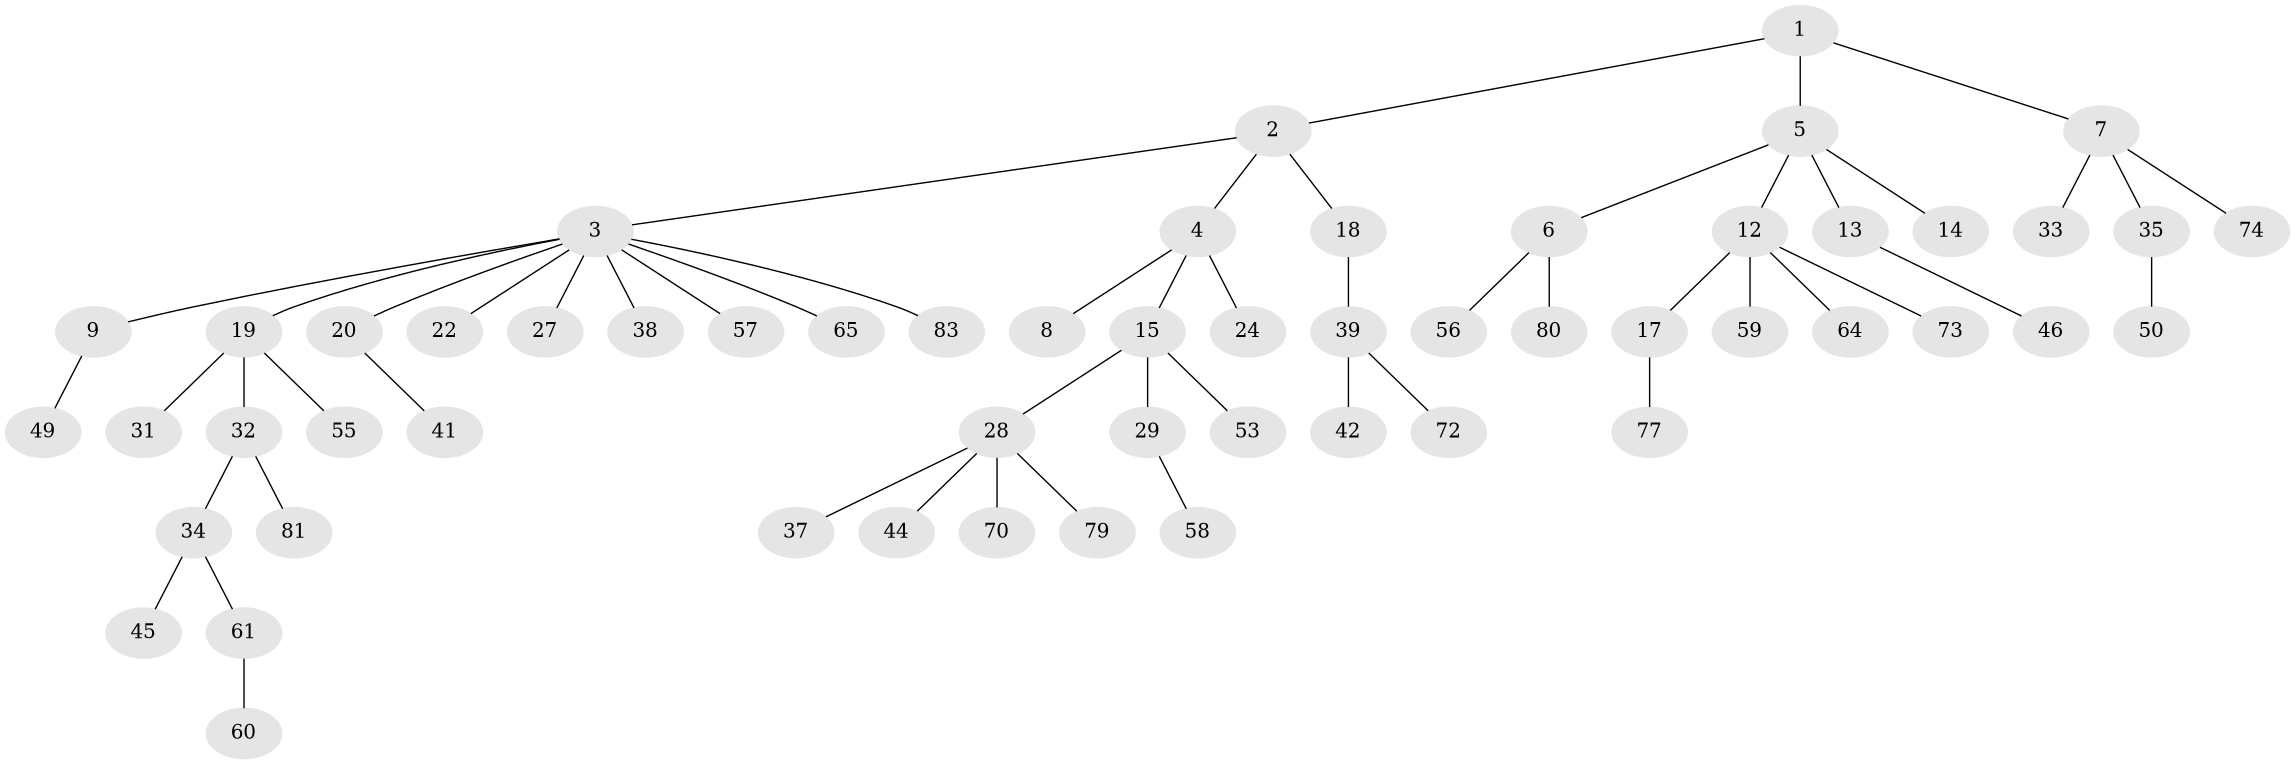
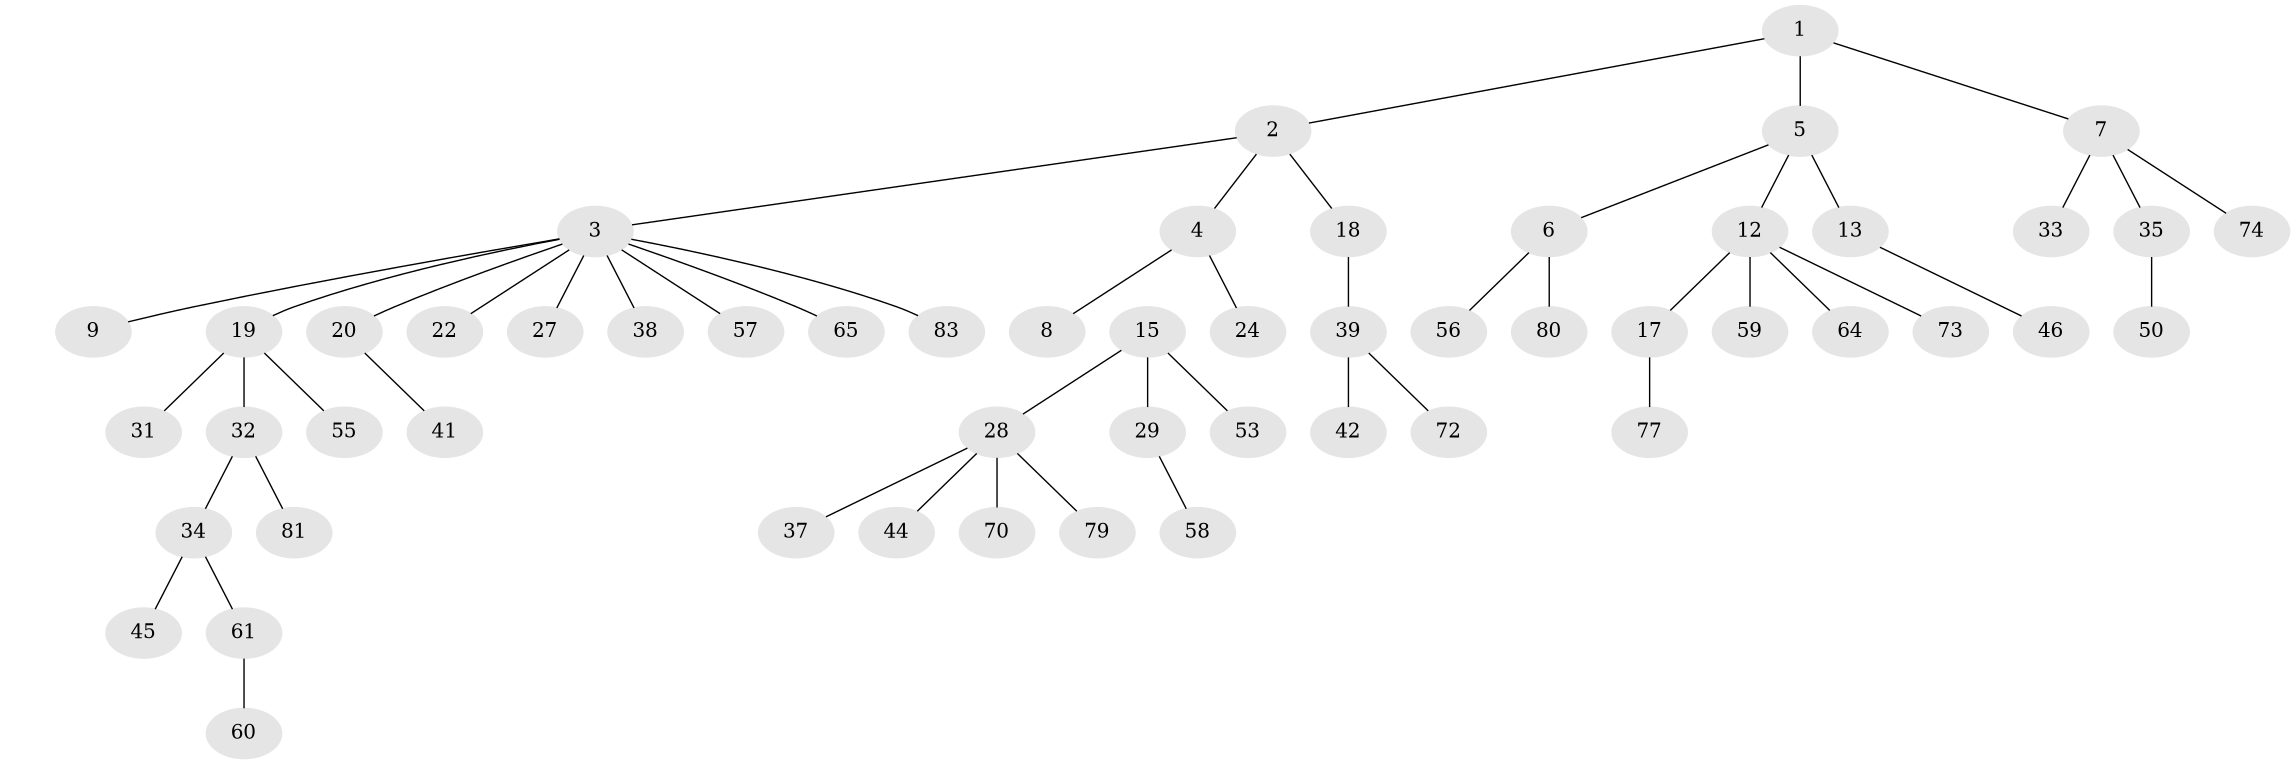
(1951, 231) -> none
(1173, 282) -> none
(43, 432) -> none
